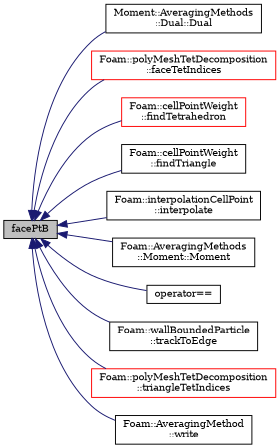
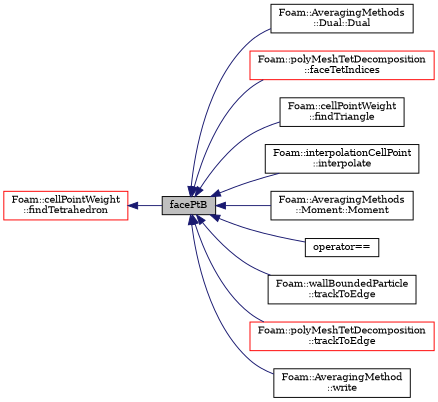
(184, 19) -> (342, 19)
(70, 156) -> (150, 206)
(184, 383) -> (342, 336)
